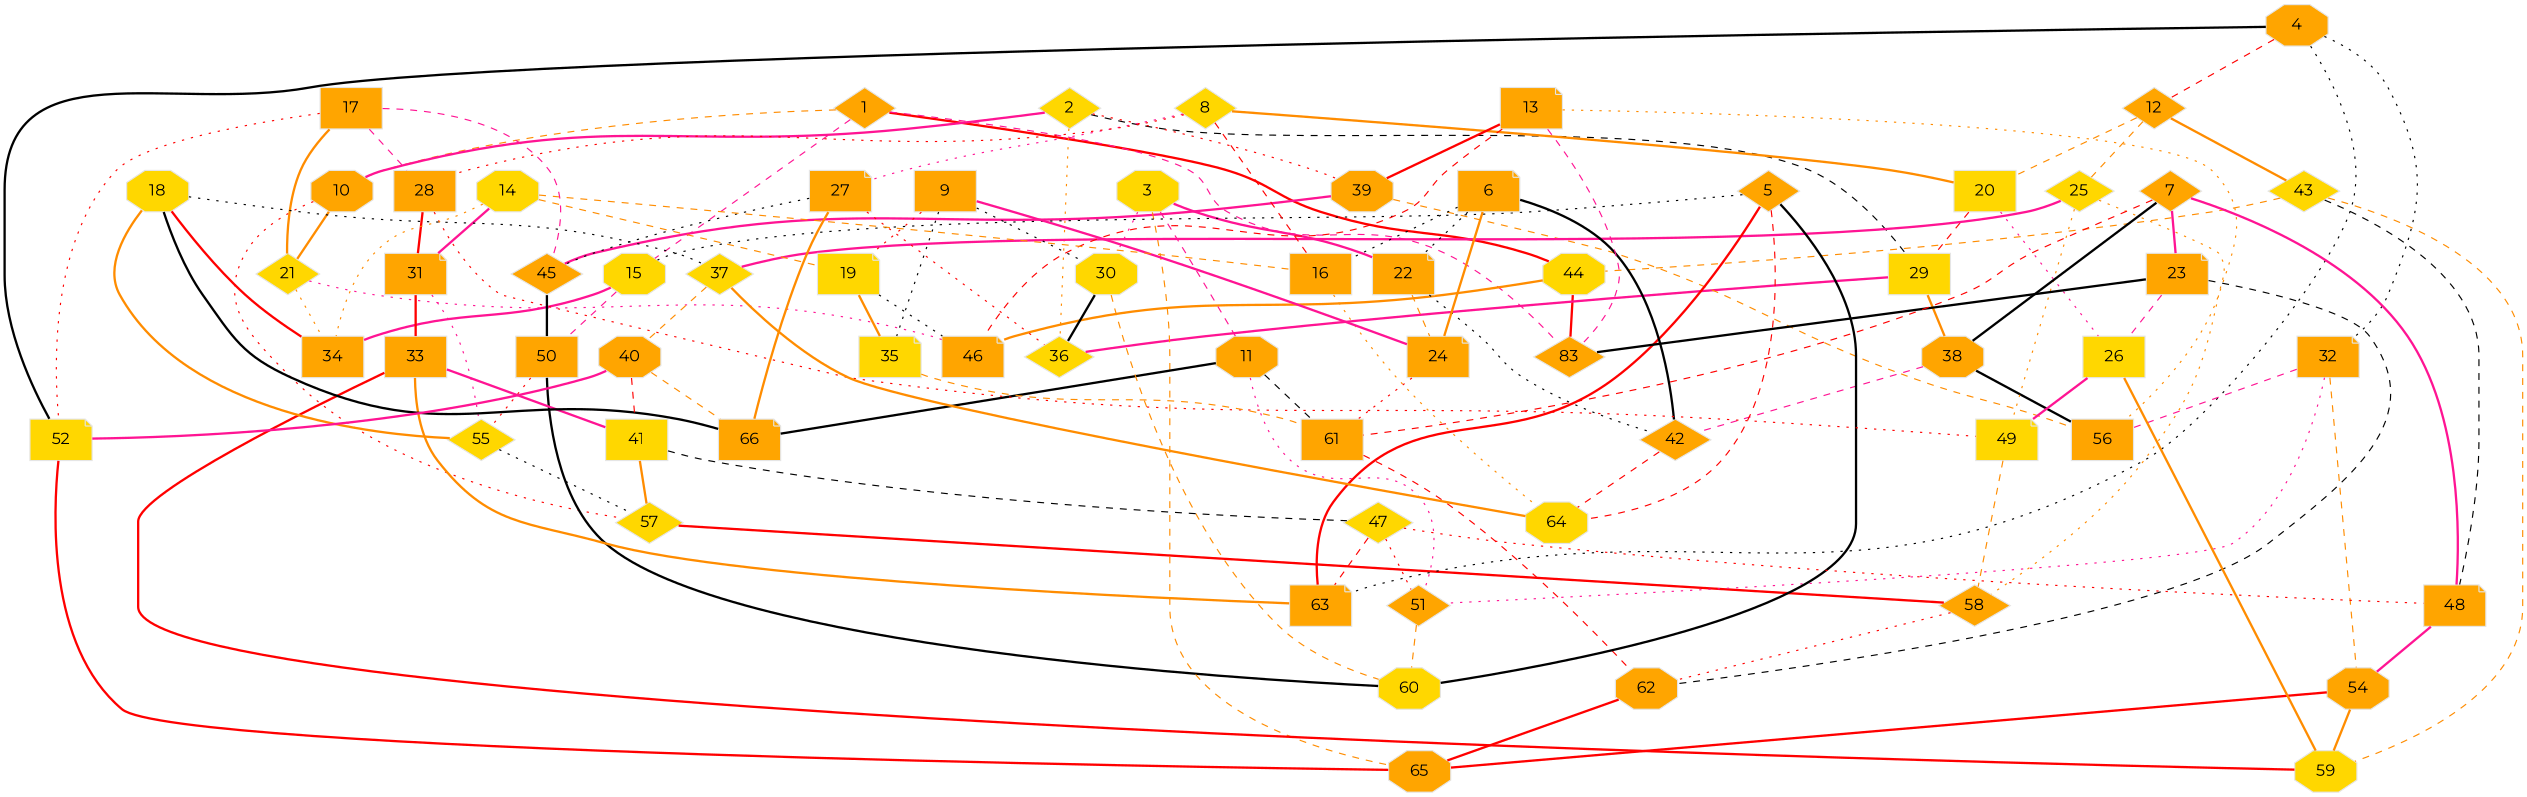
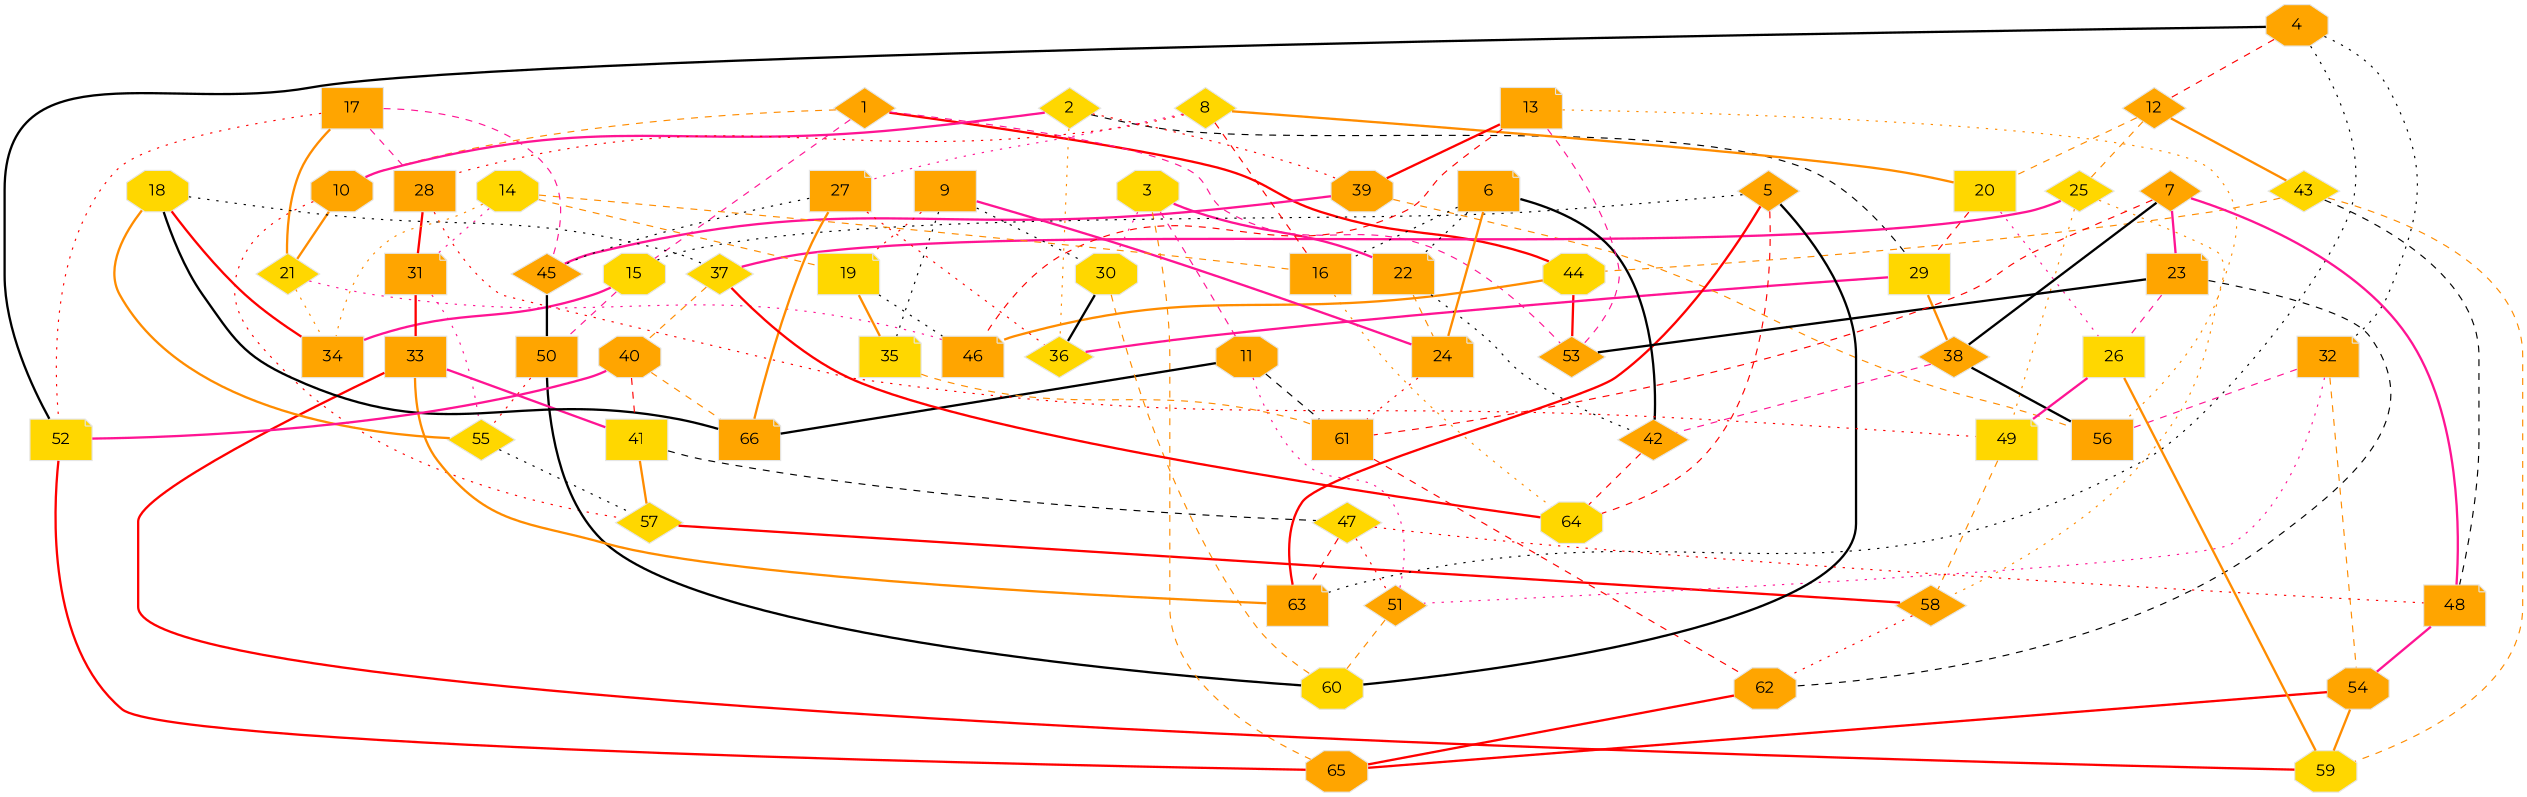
(464, 231) -> (464, 231)
(1569, 357) -> (1572, 357)
(1953, 357) -> (1954, 357)
(1113, 440) -> (1118, 449)
